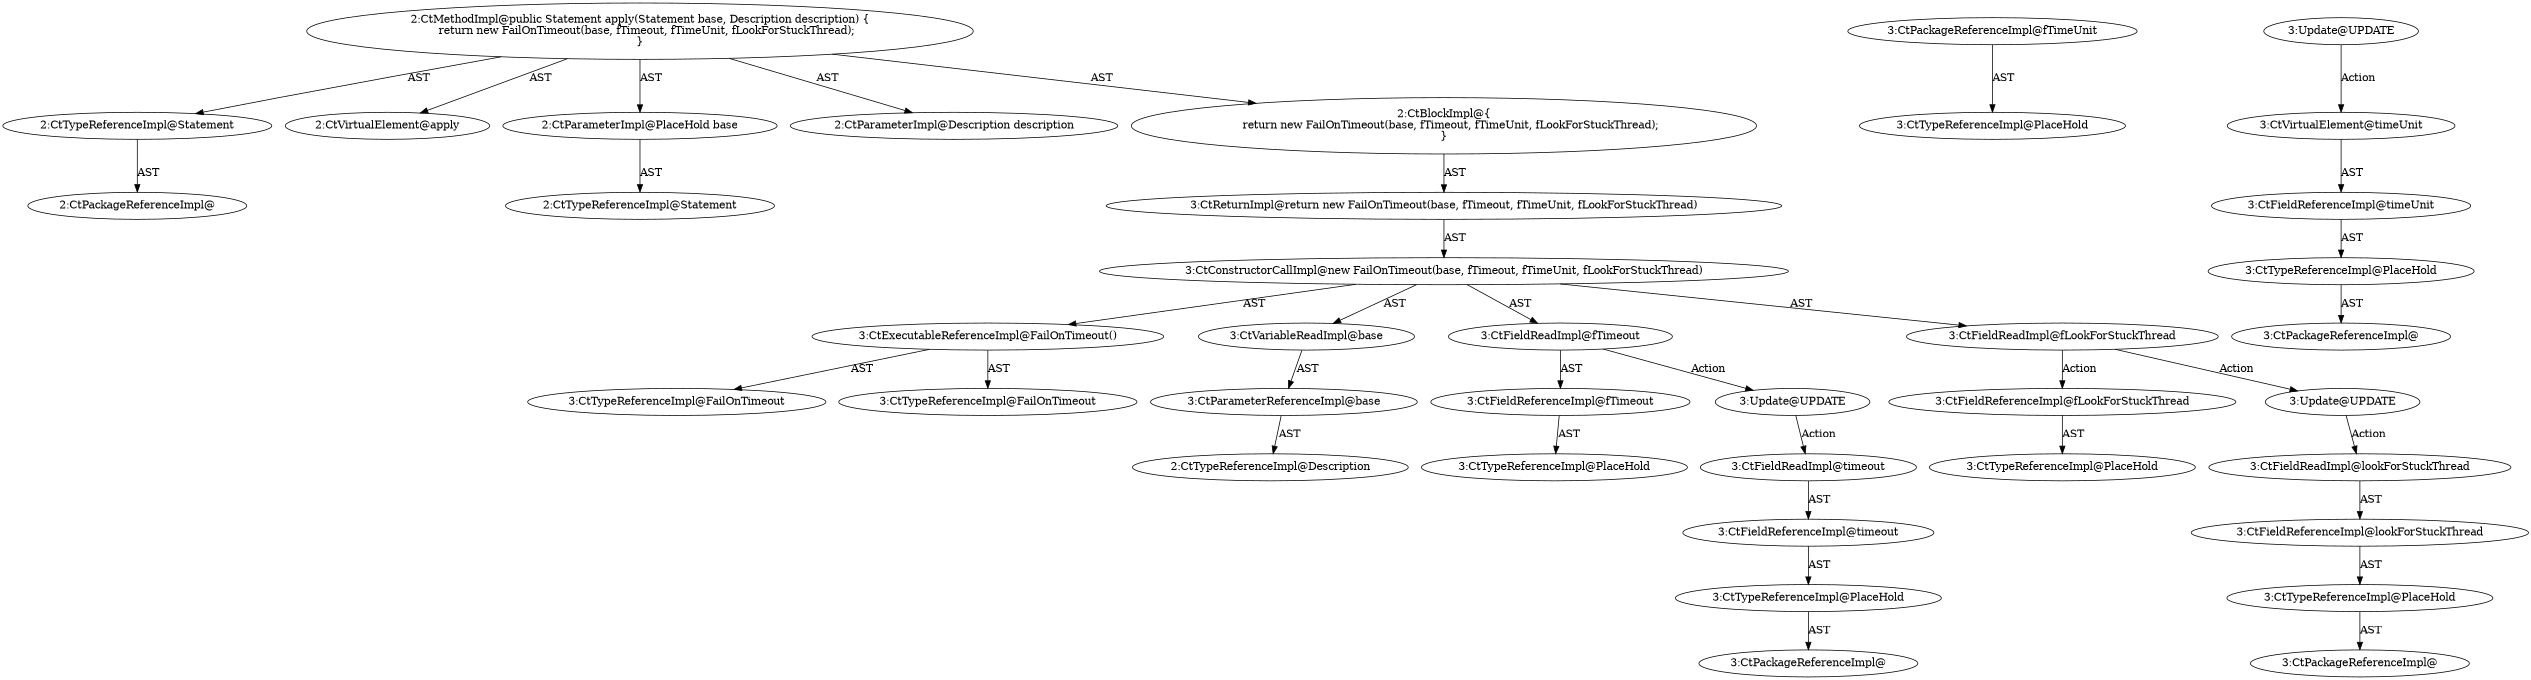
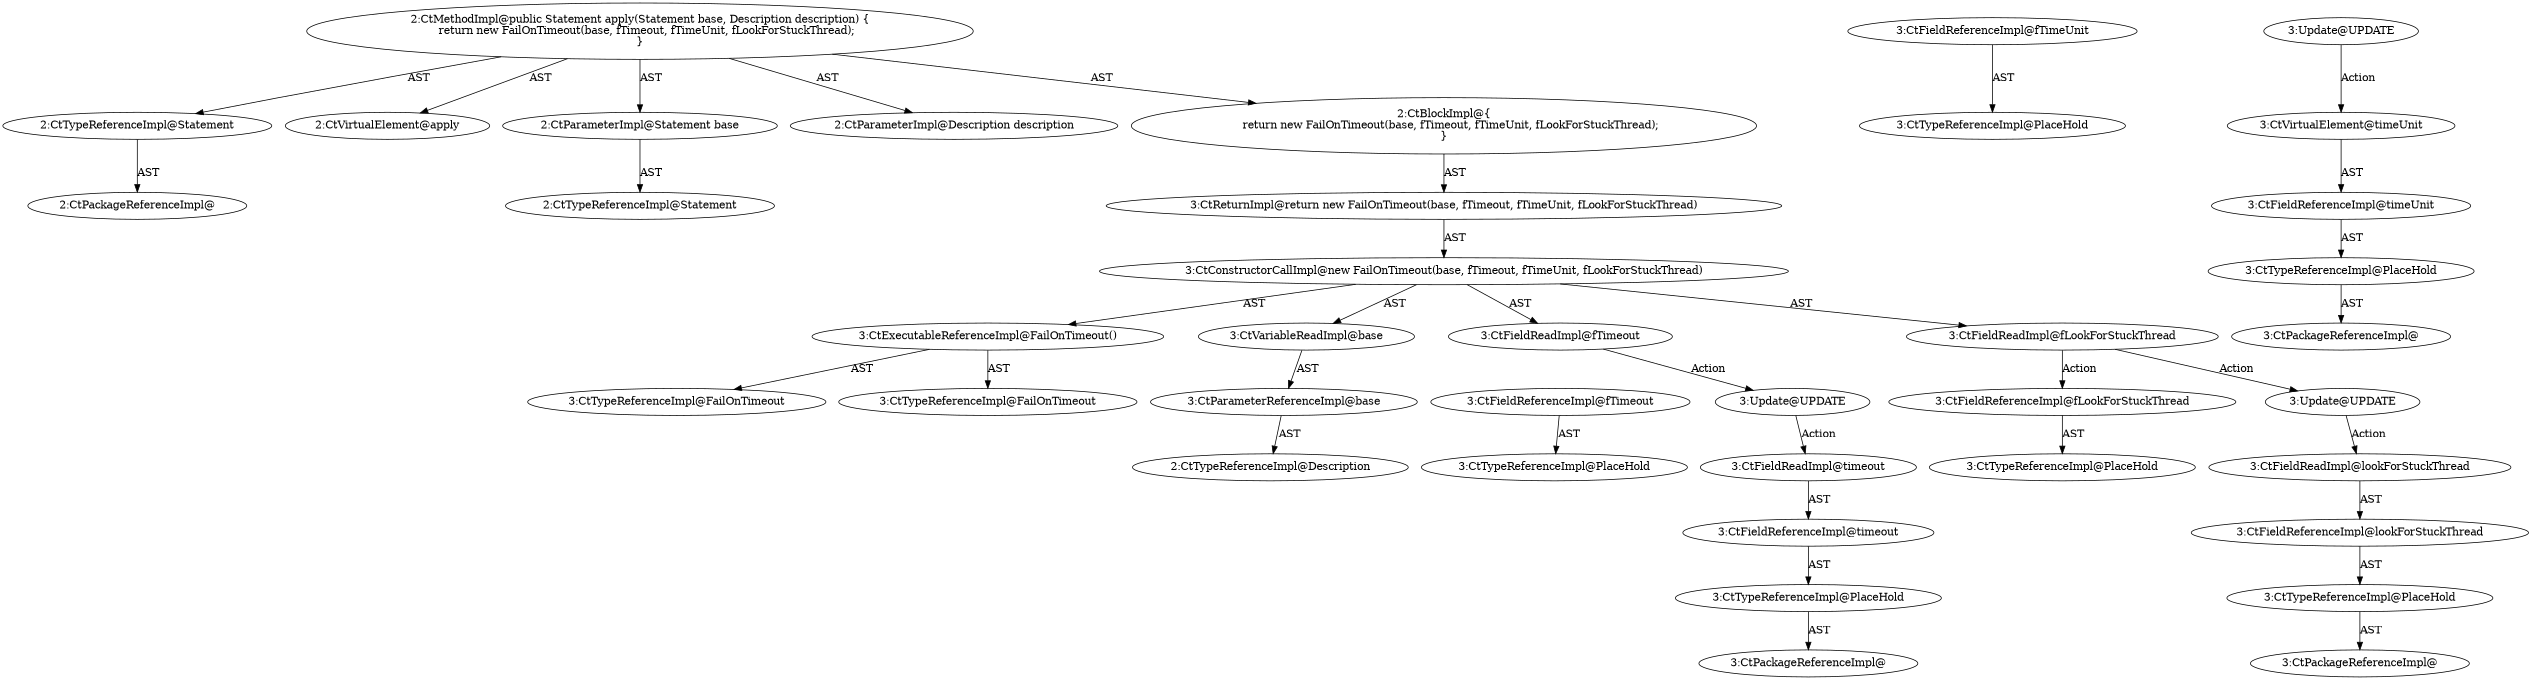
(1992, 31) -> (1992, 31)
(640, 126) -> (640, 126)
(1560, 365) -> none
